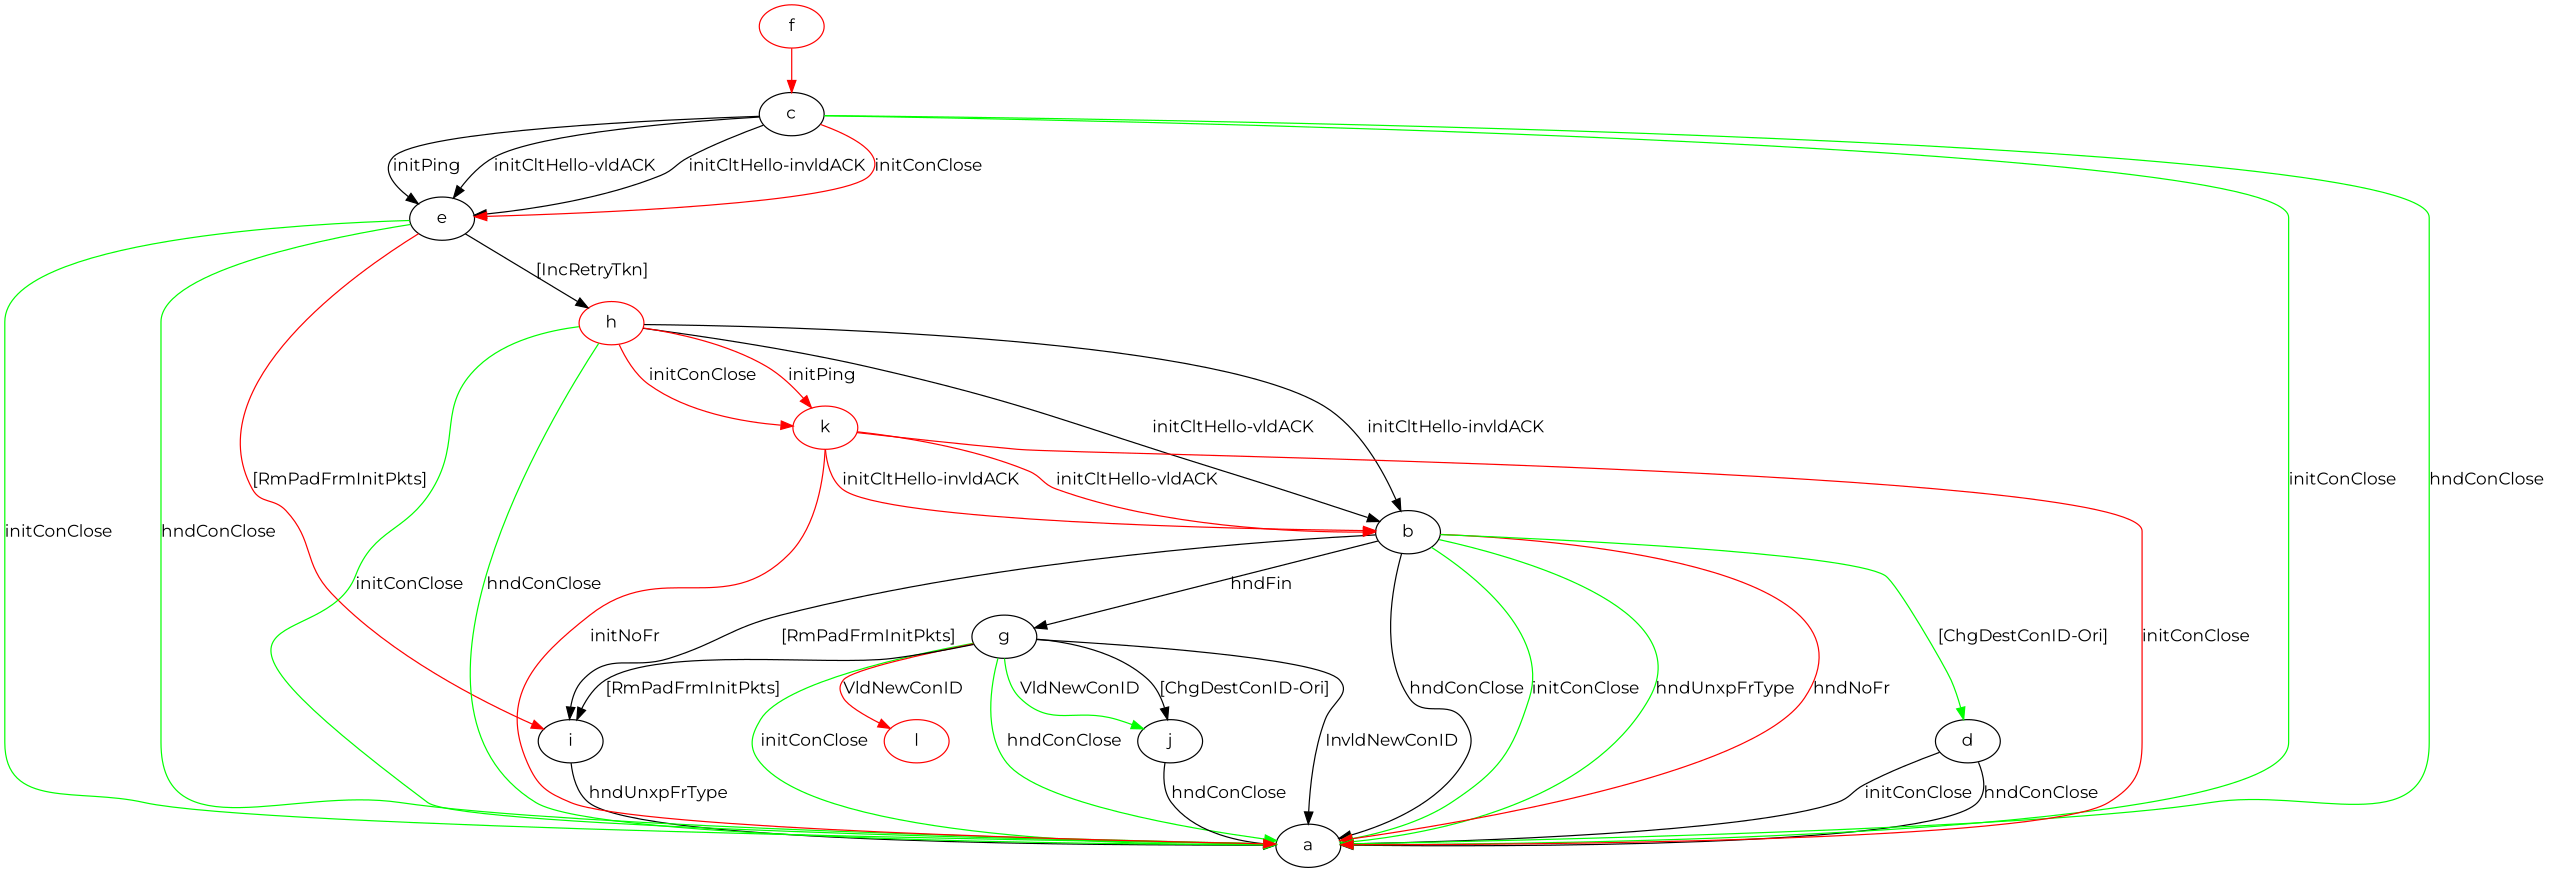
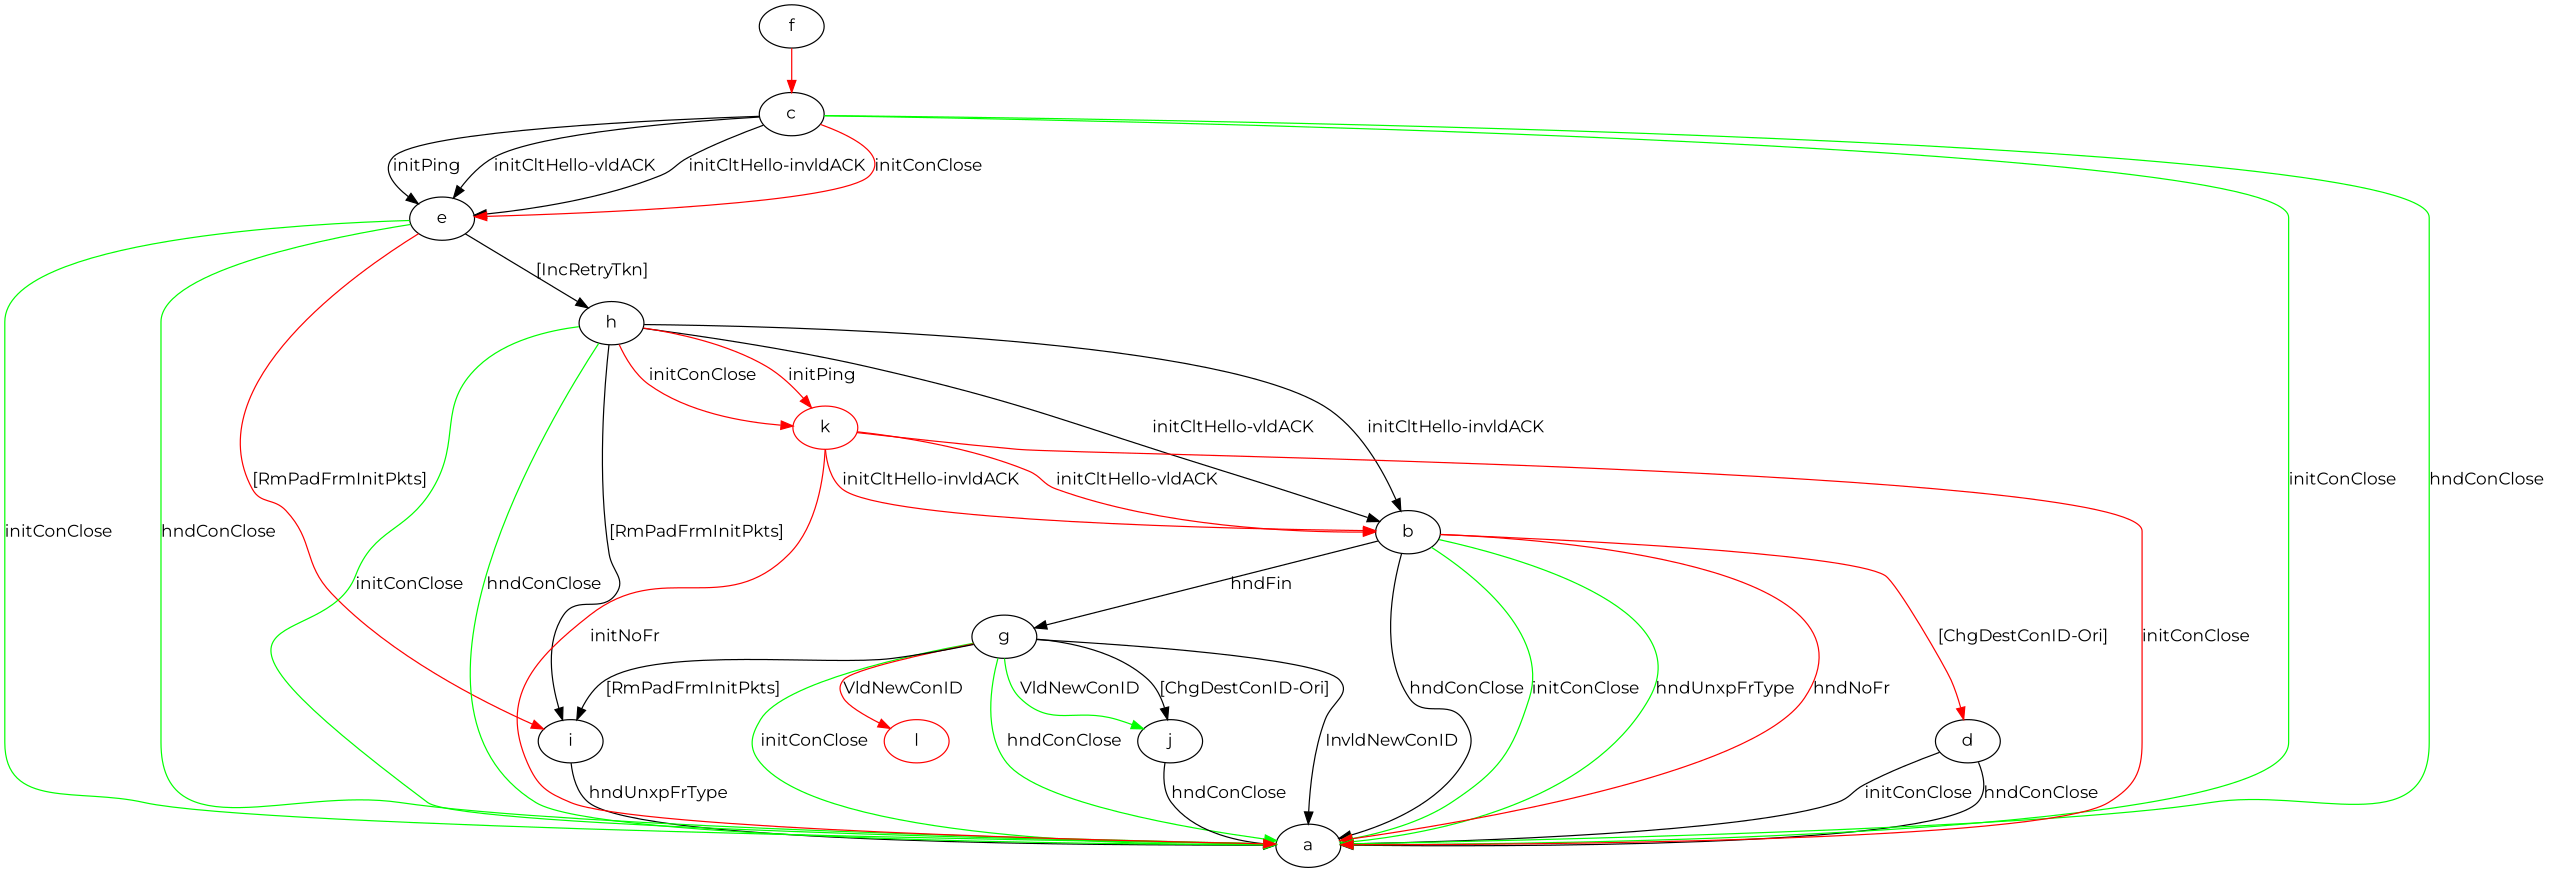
(792, 26) -> (792, 26)
(612, 323) -> (612, 323)
(1740, 552) -> (1740, 552)
(957, 579) -> (608, 548)
